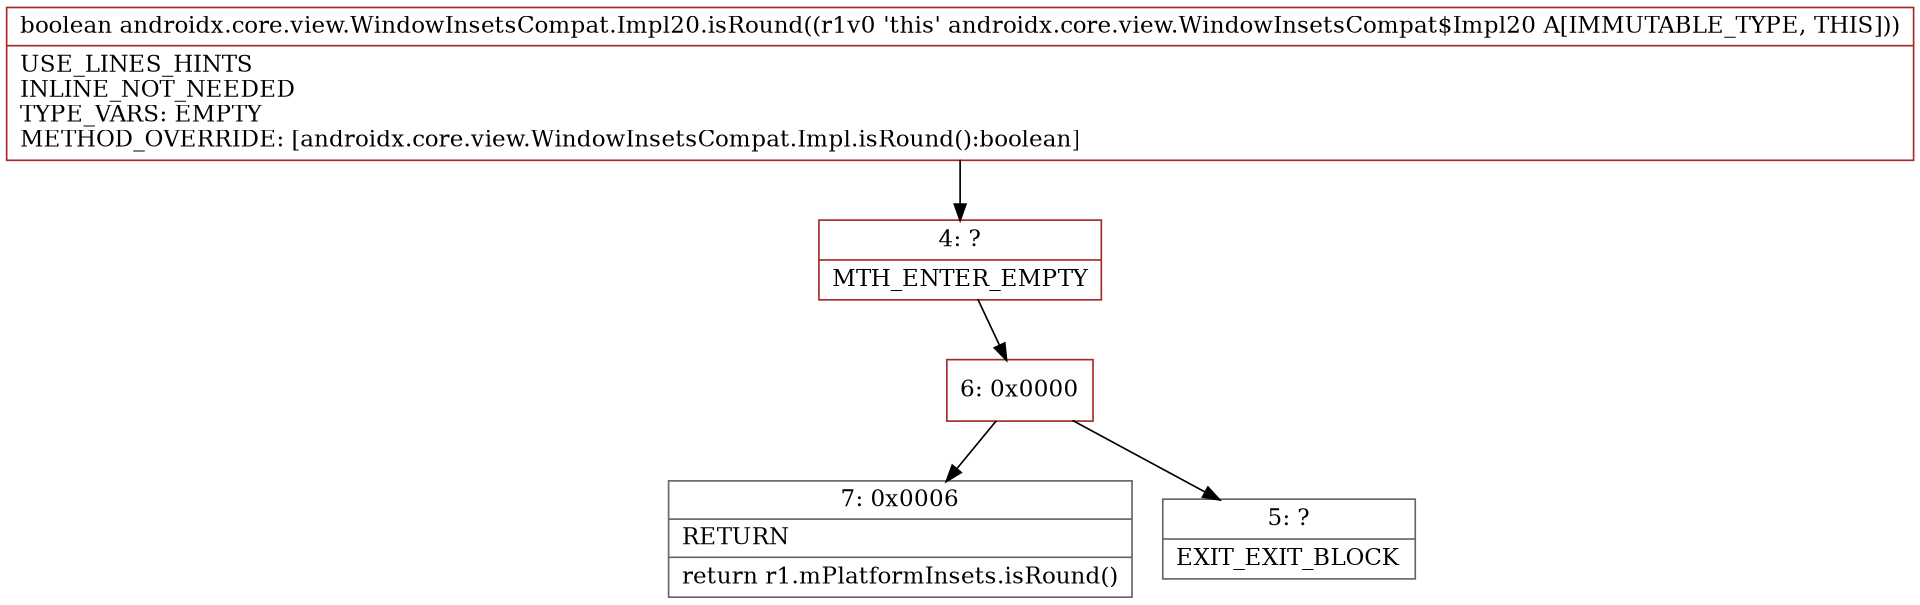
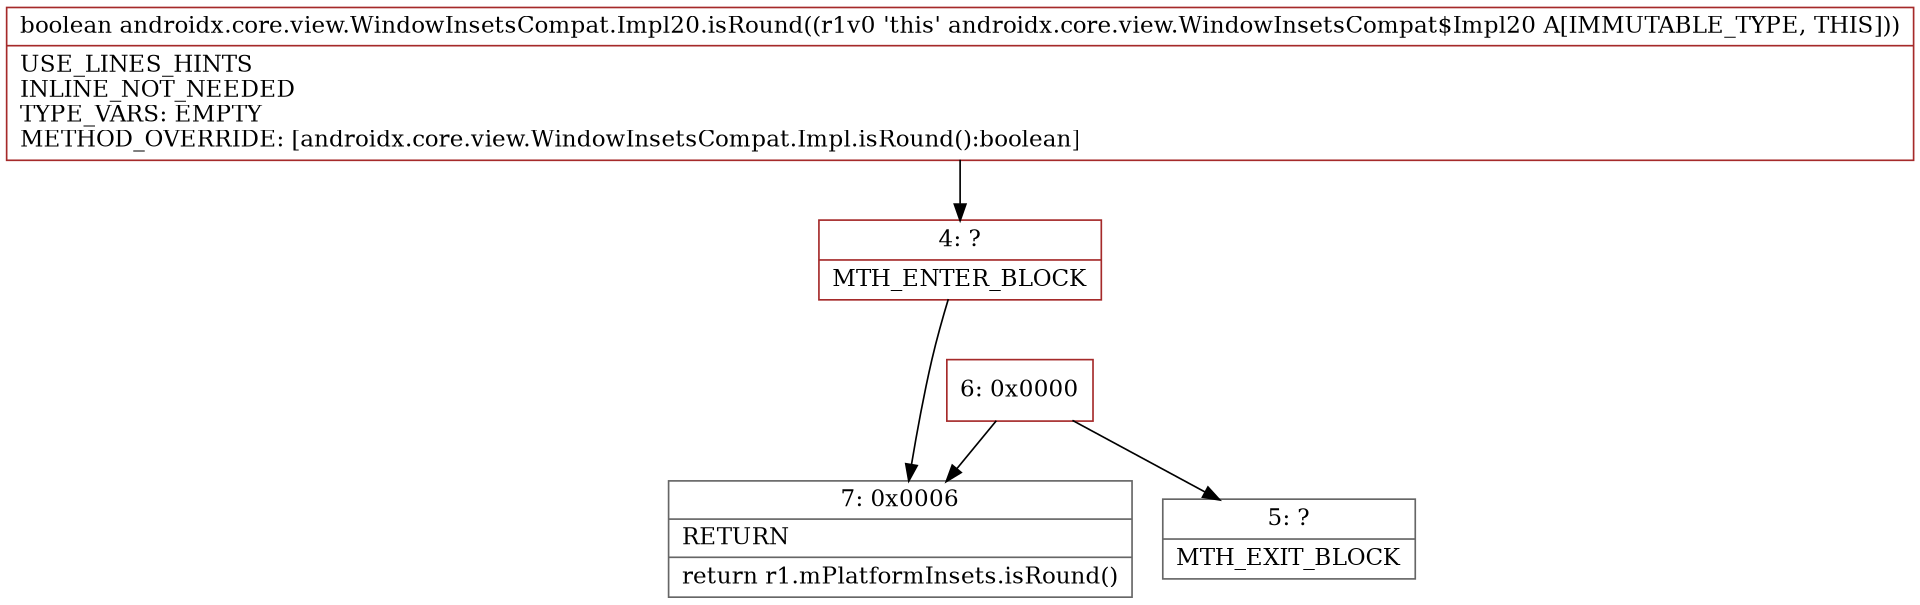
(960, 279) -> (960, 279)
(989, 322) -> (927, 381)
(1288, 558) -> (1289, 558)
